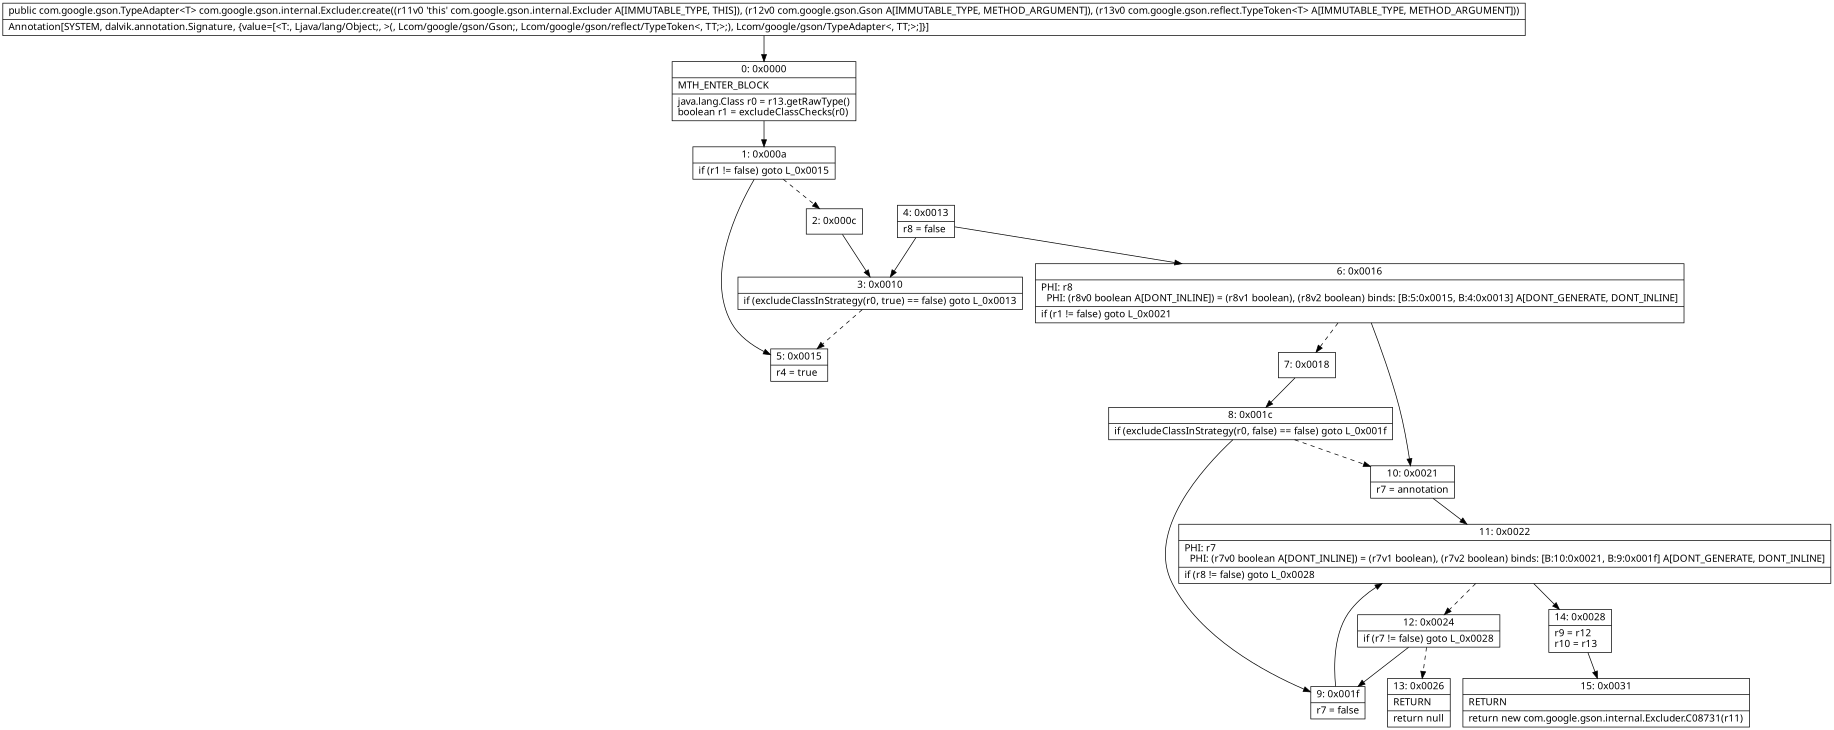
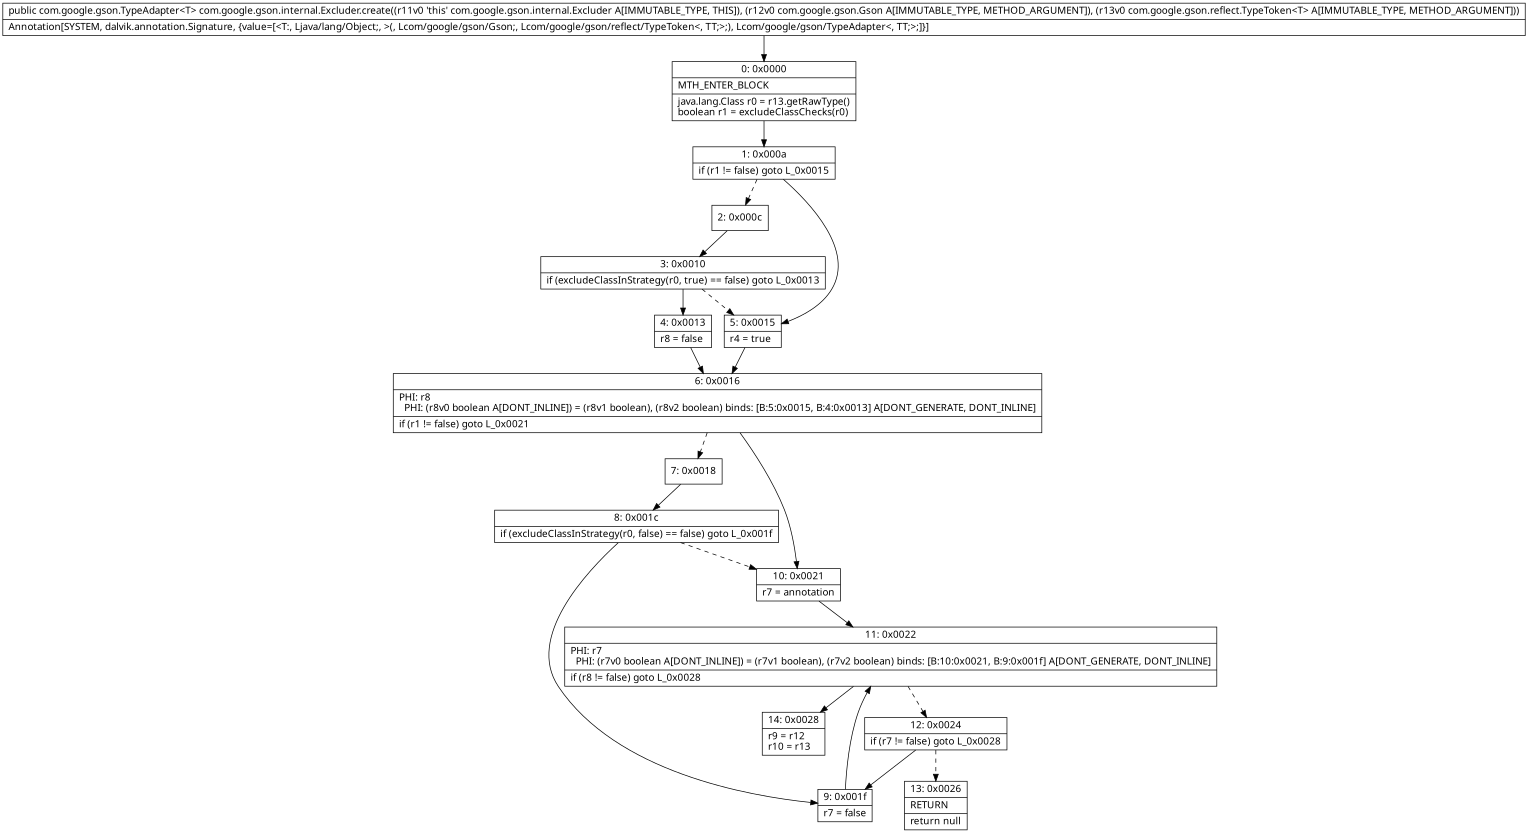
(905, 254) -> (683, 299)
none -> (740, 357)
(1606, 703) -> none
